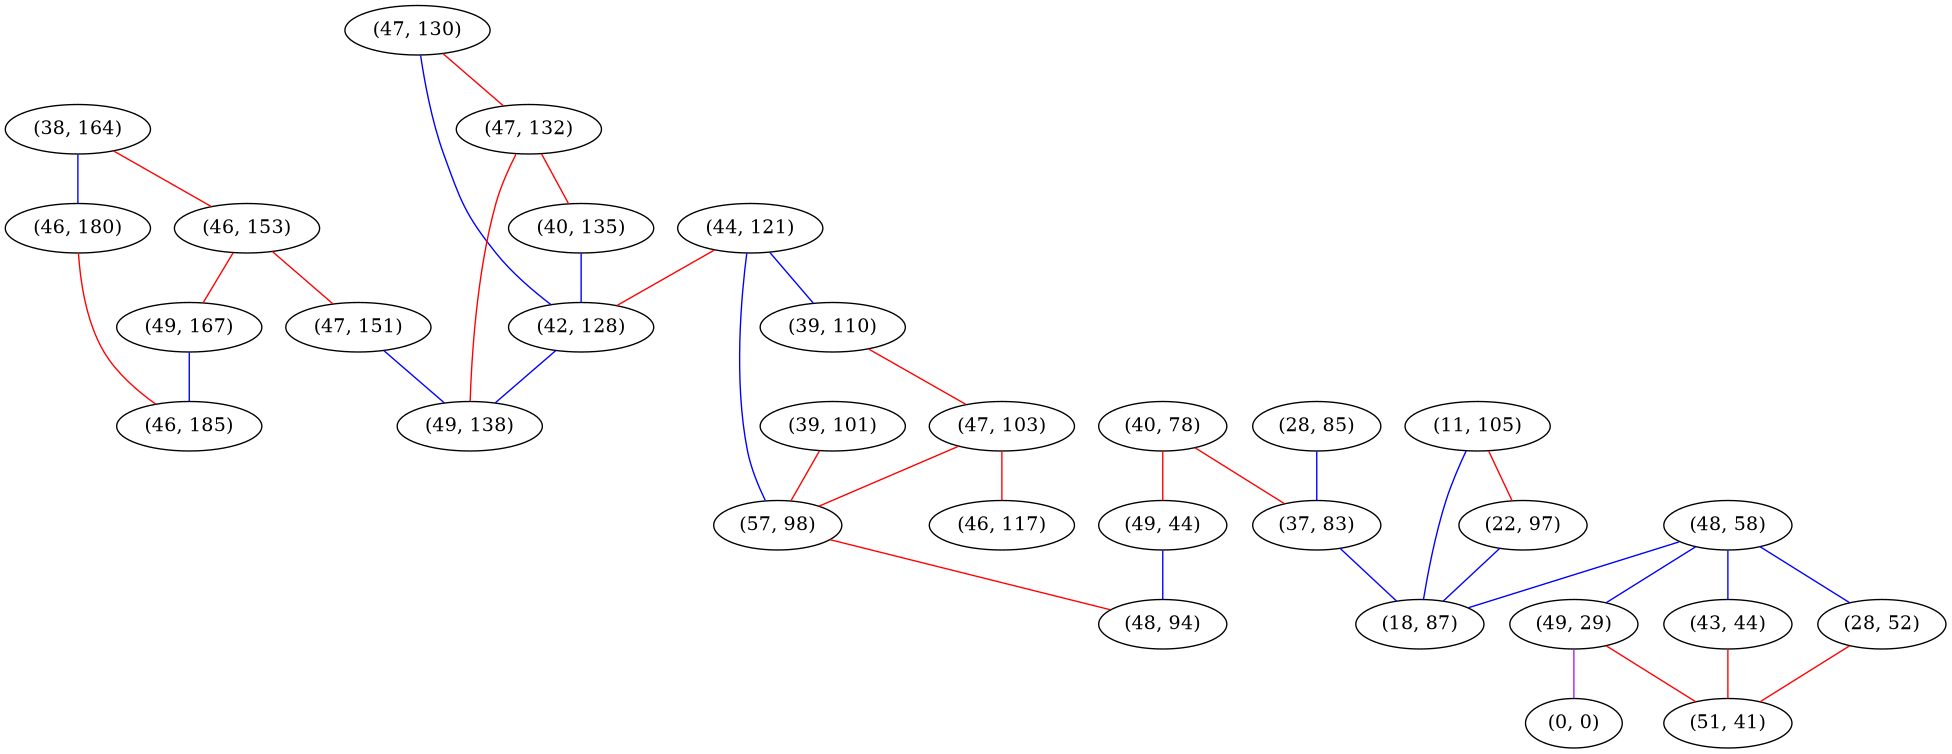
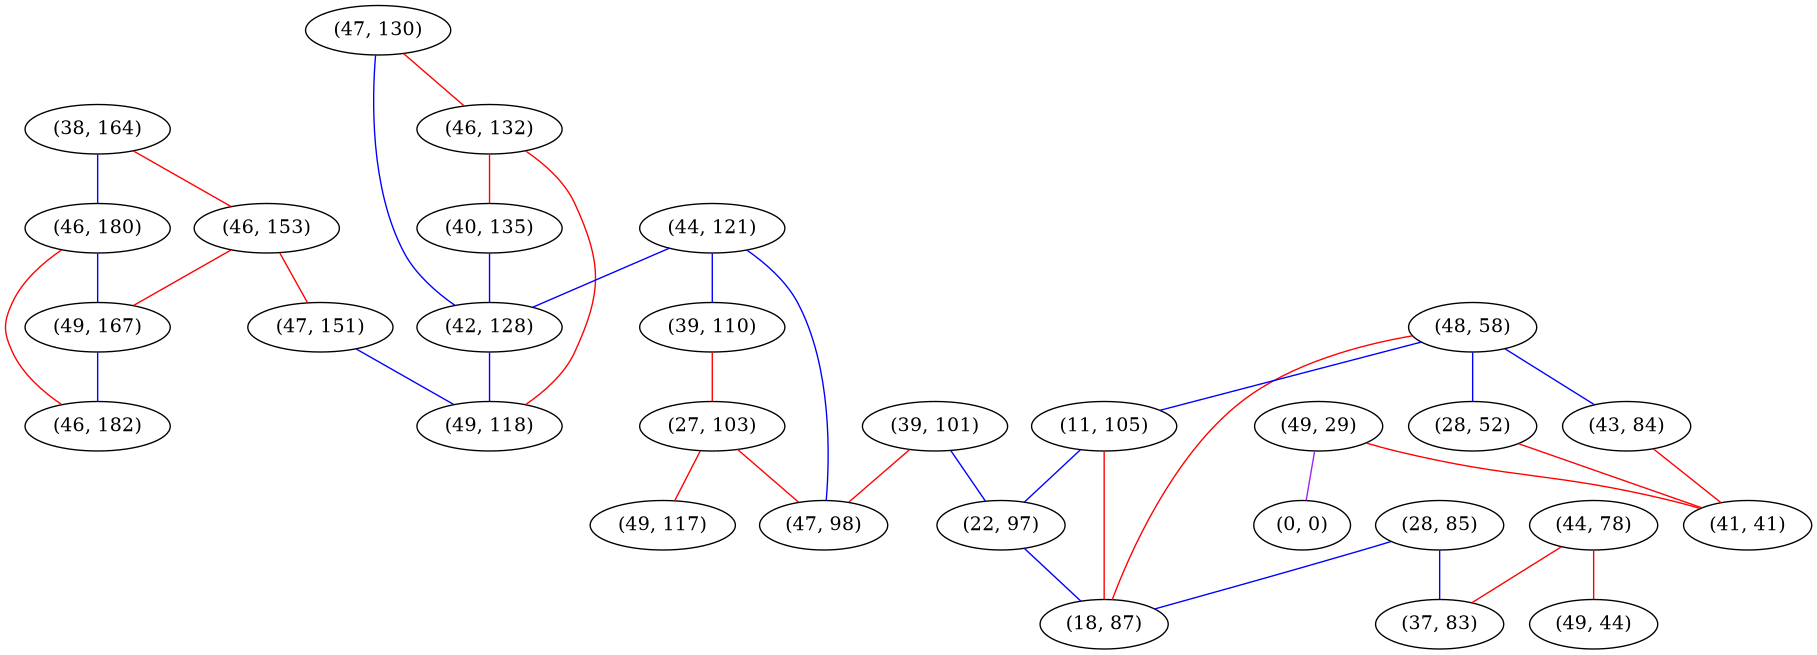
(529, 129) -> (490, 129)
none -> (98, 278)
(666, 278) -> (604, 276)
(189, 426) -> (98, 426)
(470, 426) -> (490, 426)
(1002, 426) -> (712, 426)
(1163, 426) -> (1594, 525)
none -> (968, 476)
(1500, 476) -> (1052, 476)
(1439, 524) -> (1104, 525)
(778, 525) -> (824, 525)
(1002, 525) -> (663, 525)
(1368, 575) -> (1273, 576)
(1574, 575) -> (1221, 420)
(1651, 575) -> (1323, 368)
(1163, 624) -> none
(1728, 624) -> (1627, 426)
(1728, 723) -> (1748, 525)
